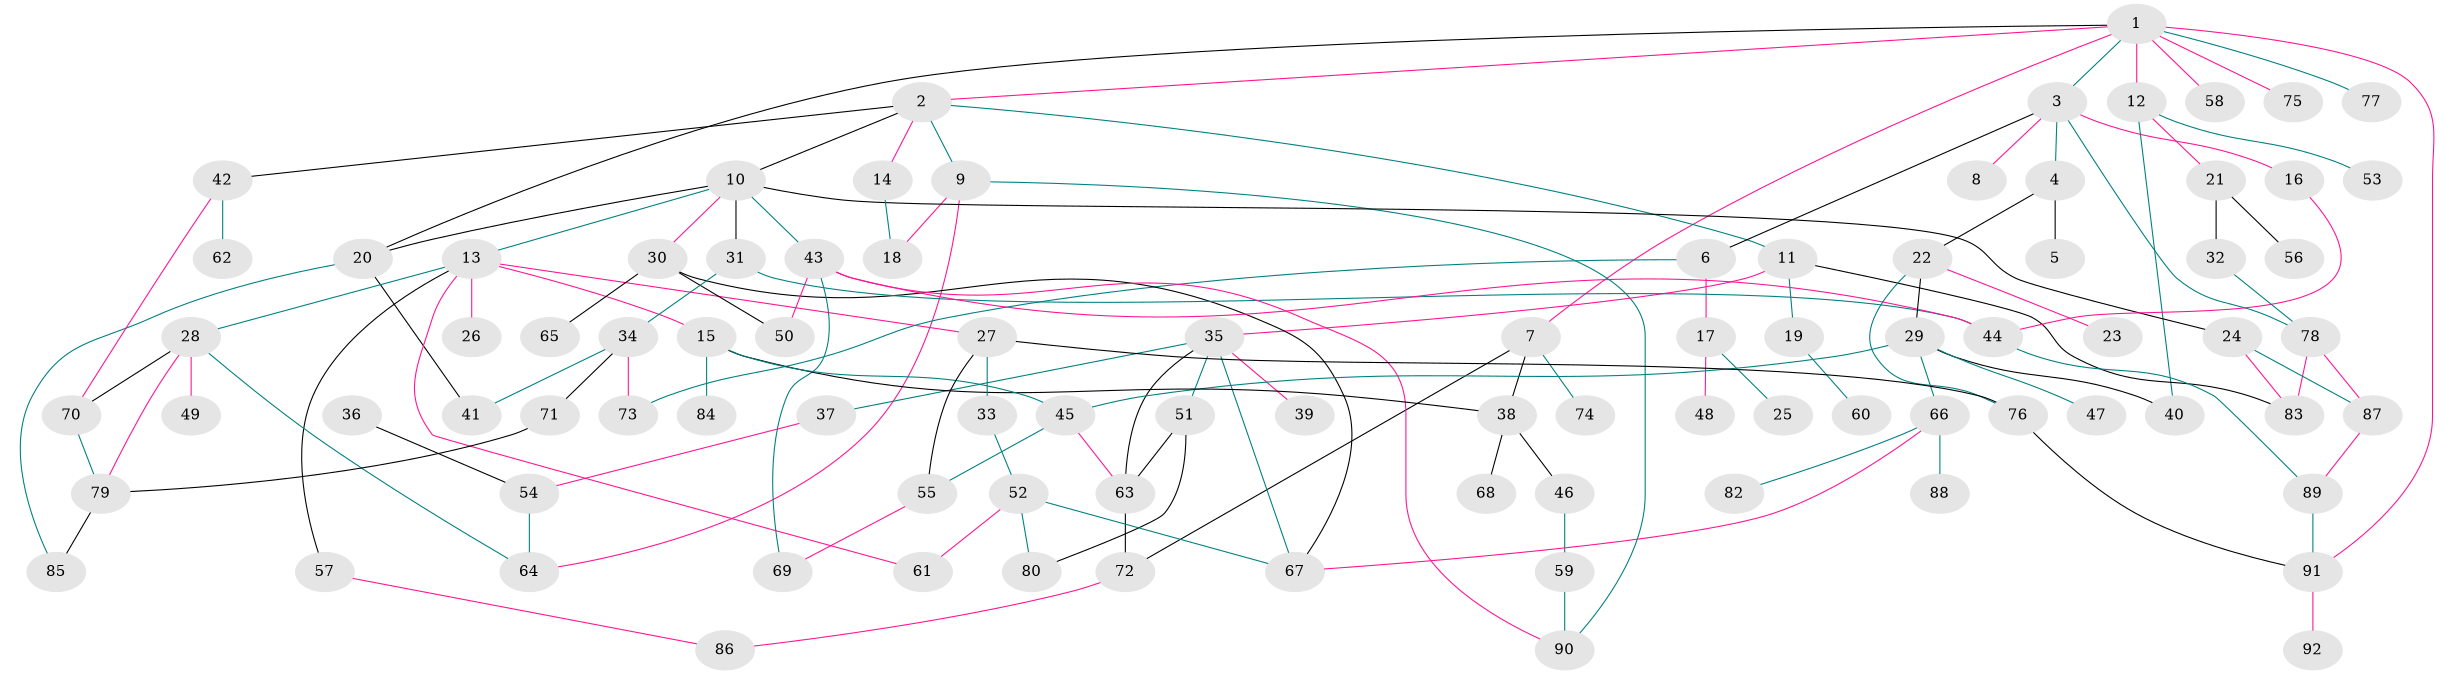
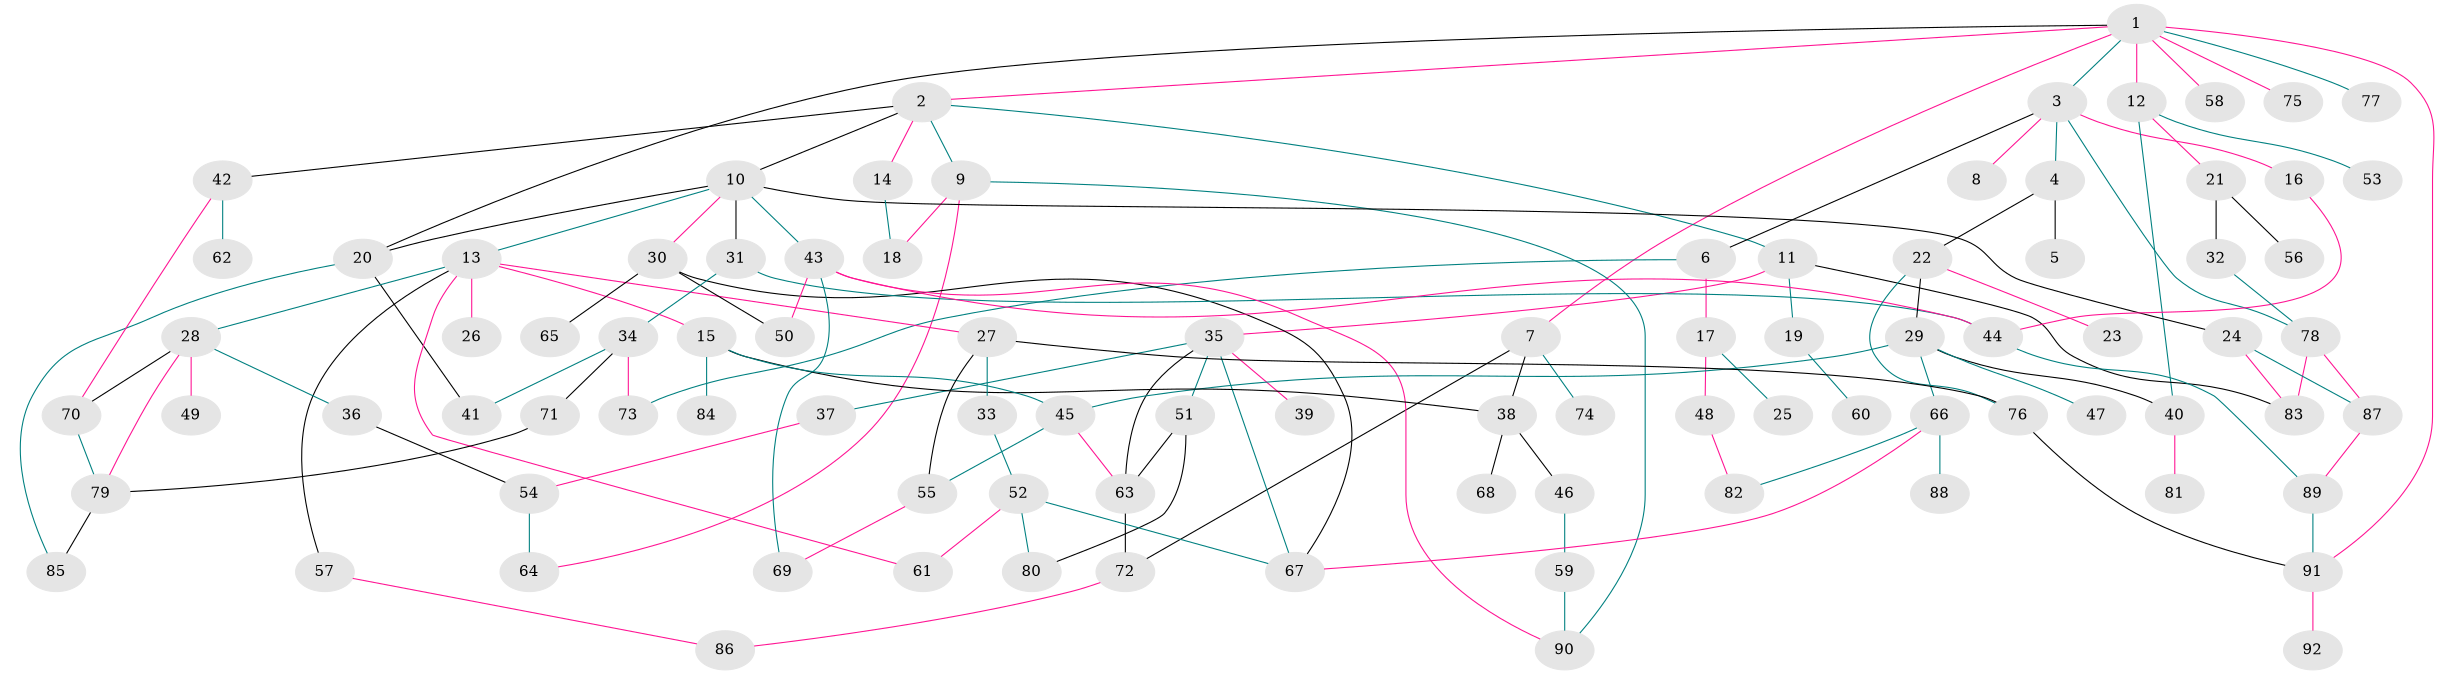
none -> (1720, 454)
(346, 458) -> (272, 376)
none -> (2175, 494)
